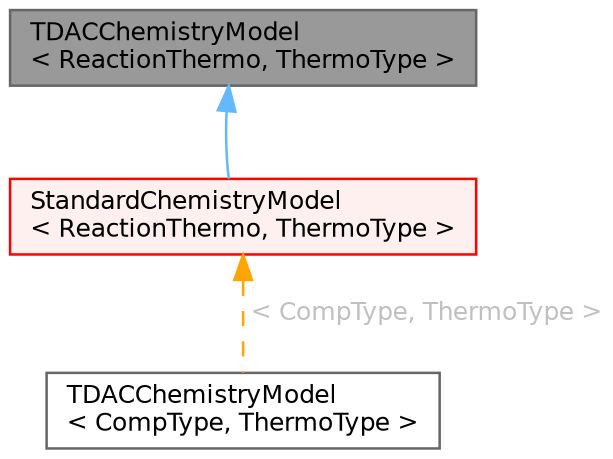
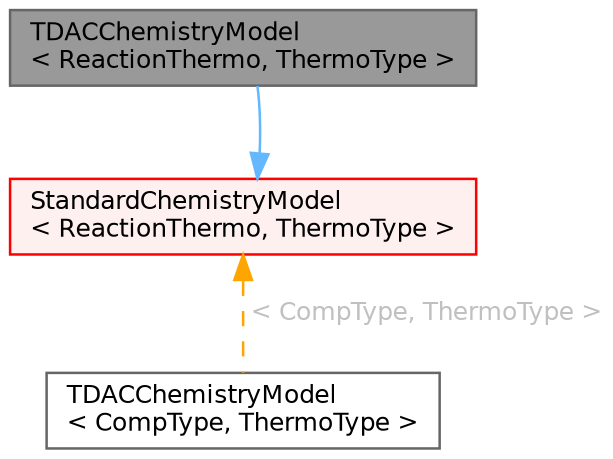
(226, 145) -> (260, 120)
